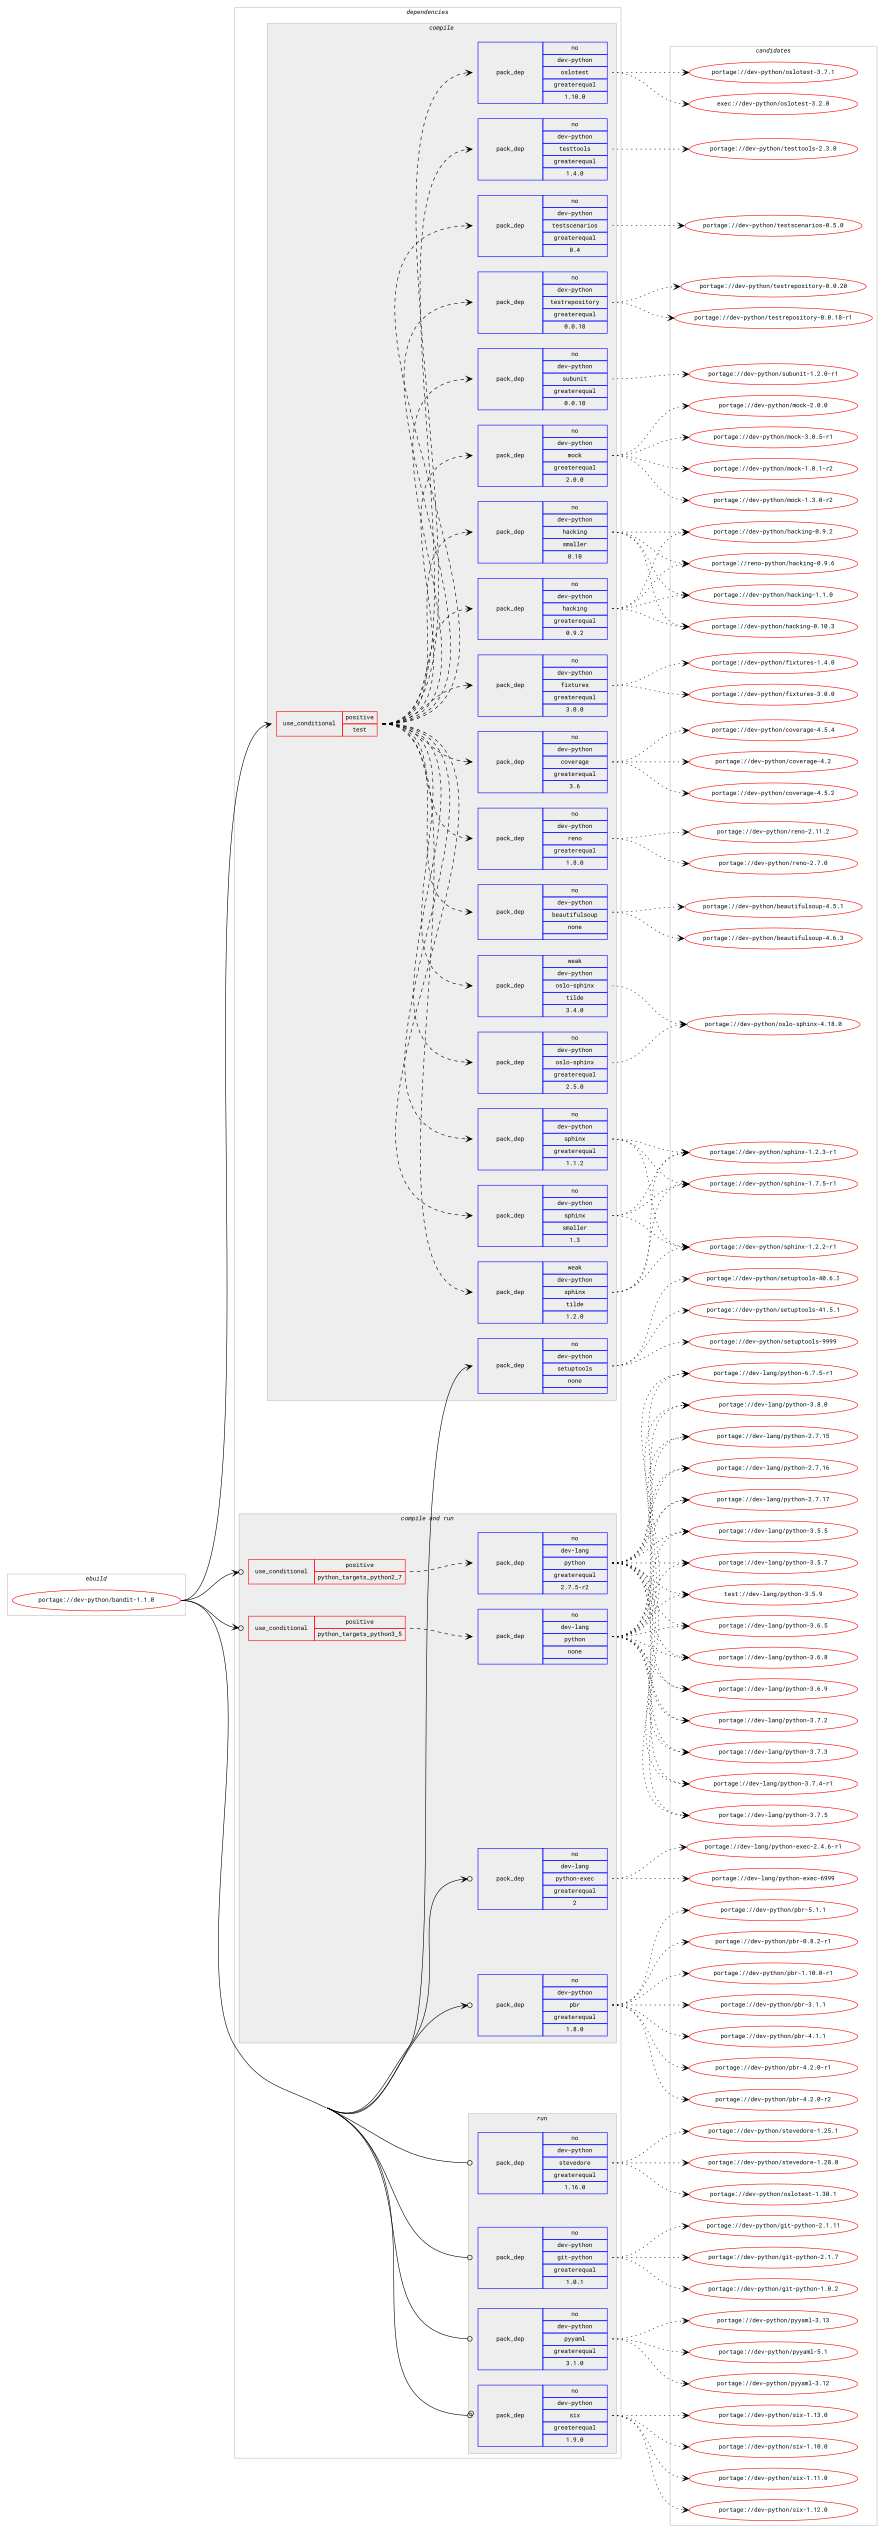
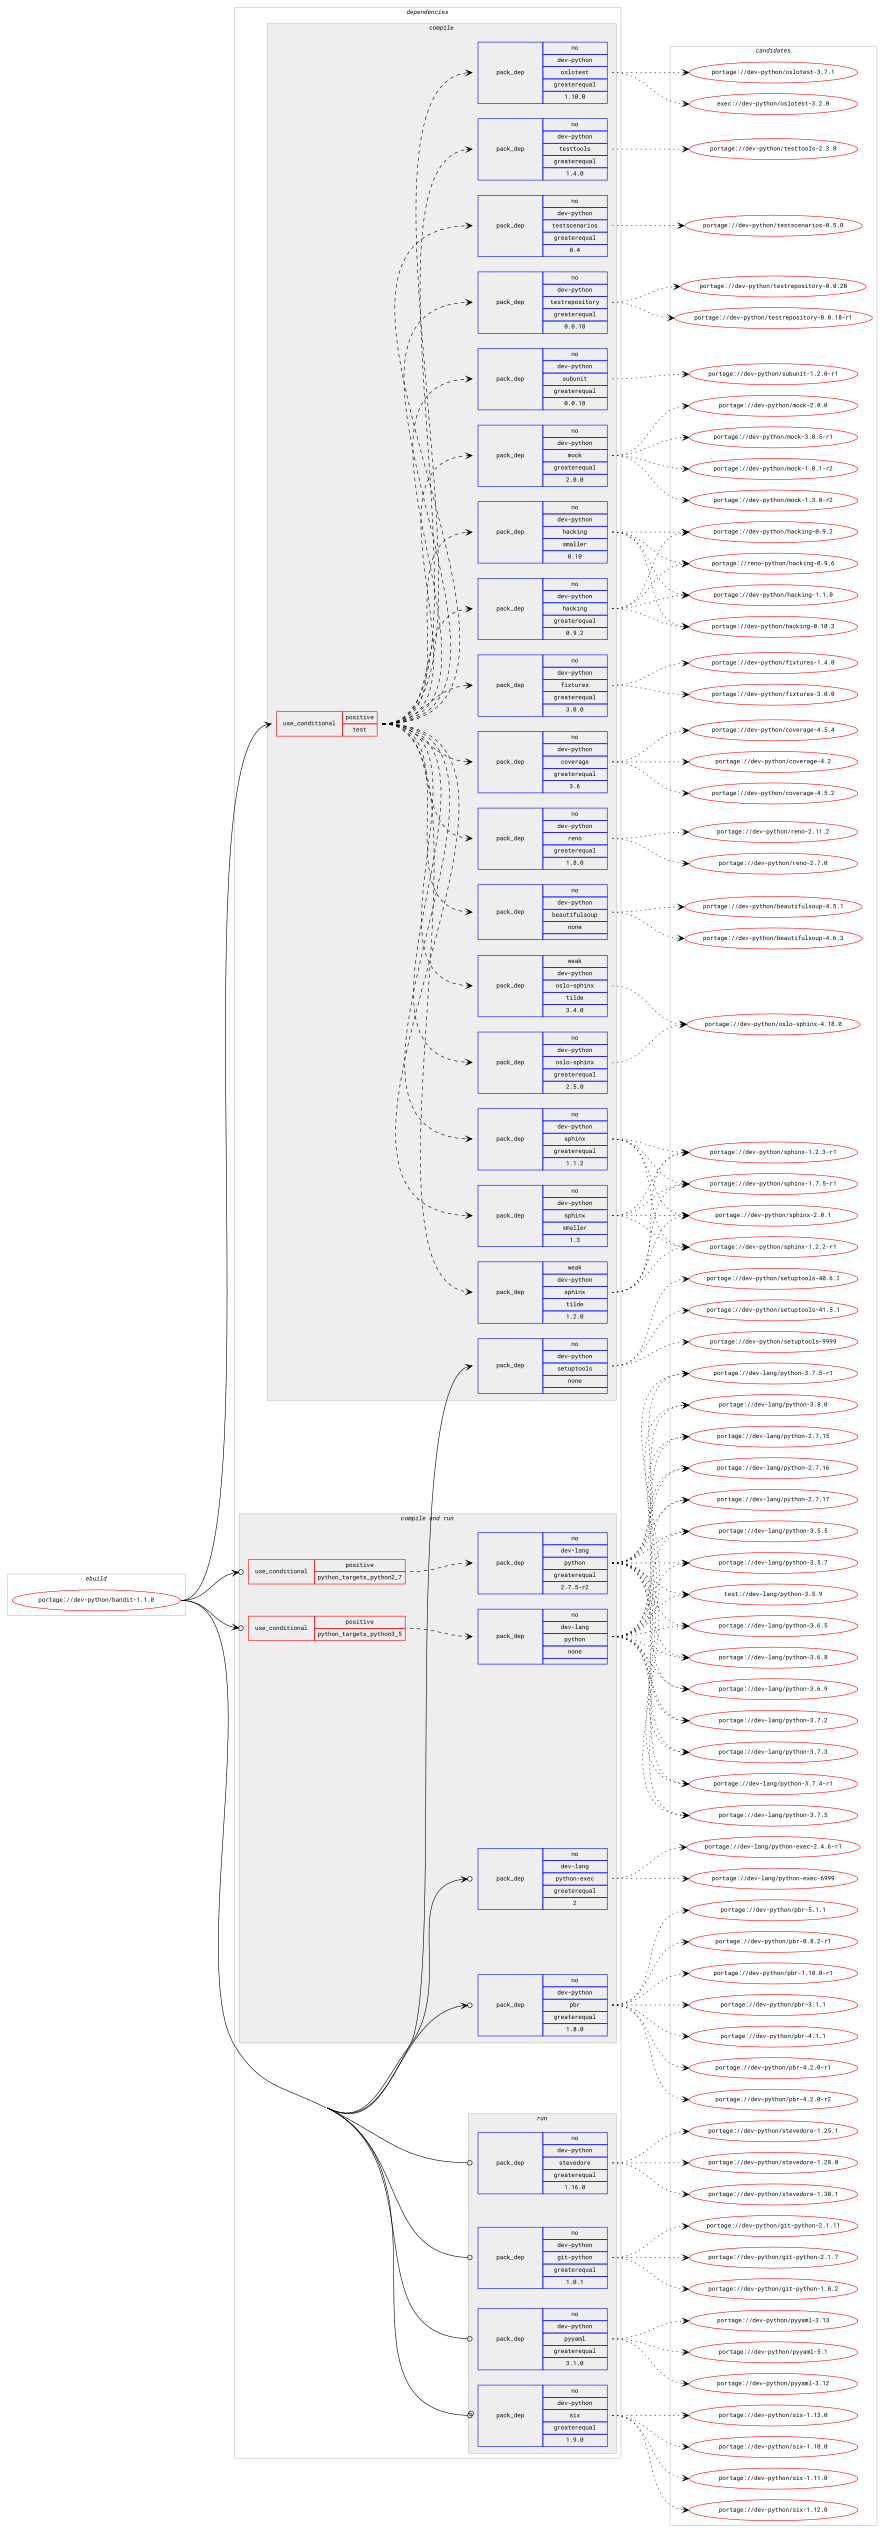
none -> (774, 1216)
(774, 1374) -> (774, 1374)
(774, 2194) -> (774, 2194)
